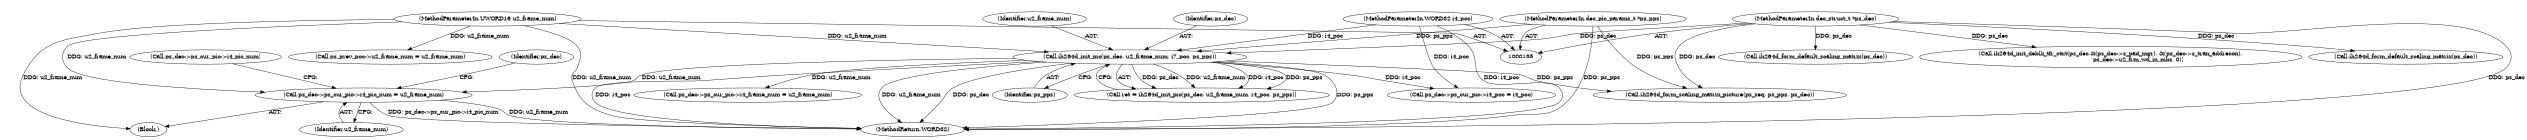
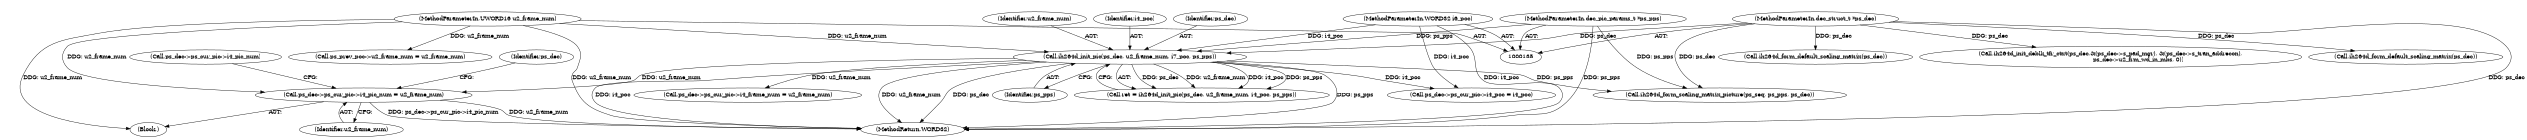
none -> (1130, 19)
(1418, 19) -> (1418, 19)
